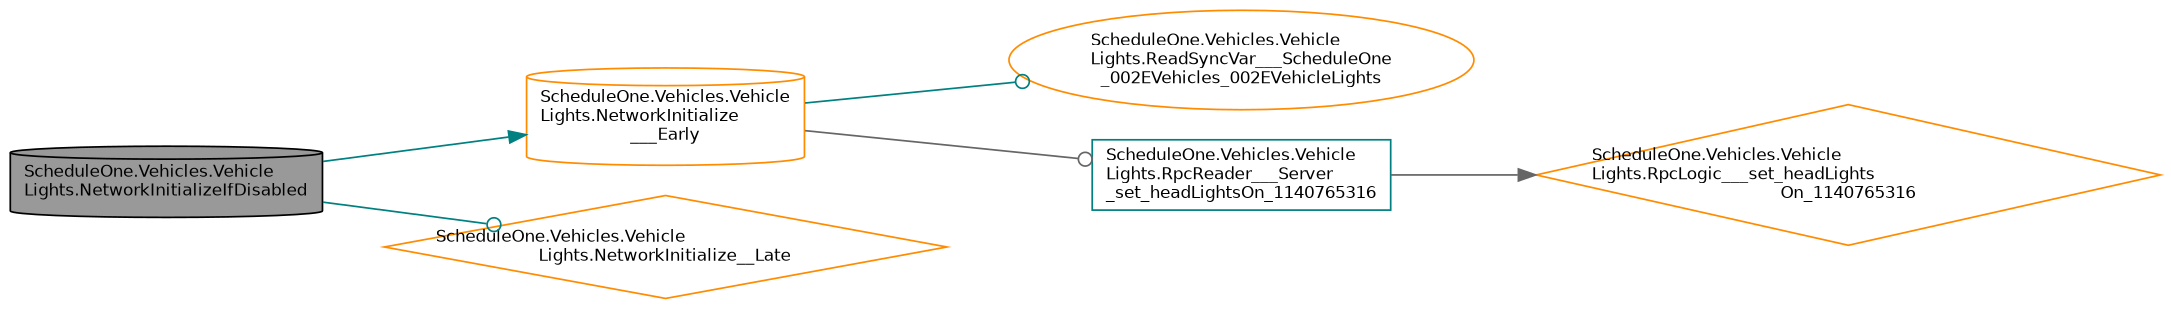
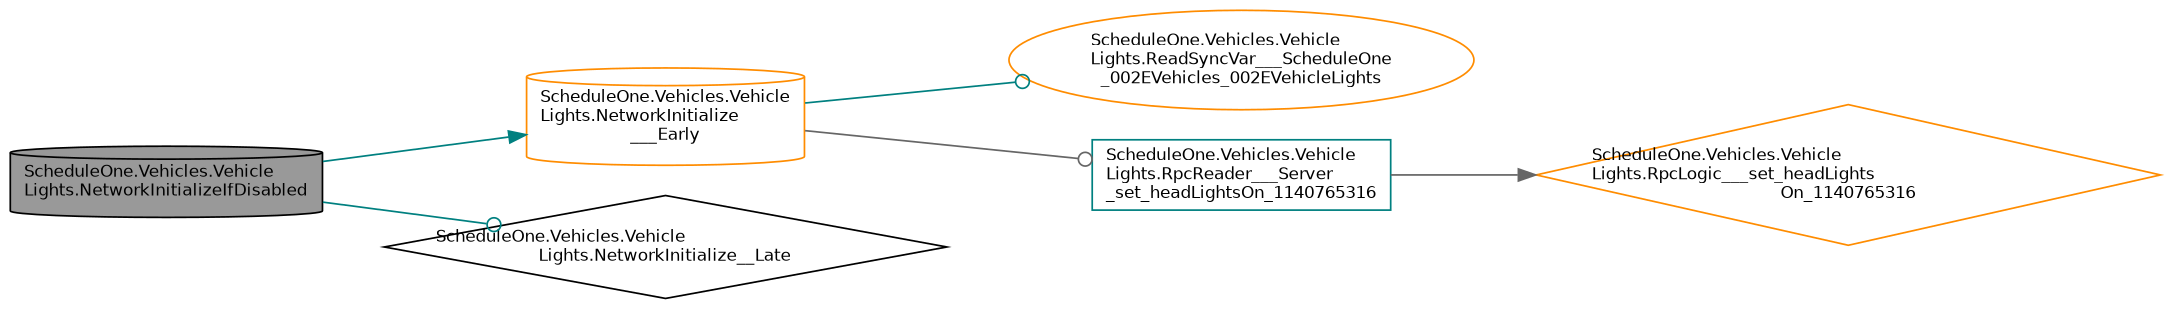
(666, 247) -> (666, 247)
